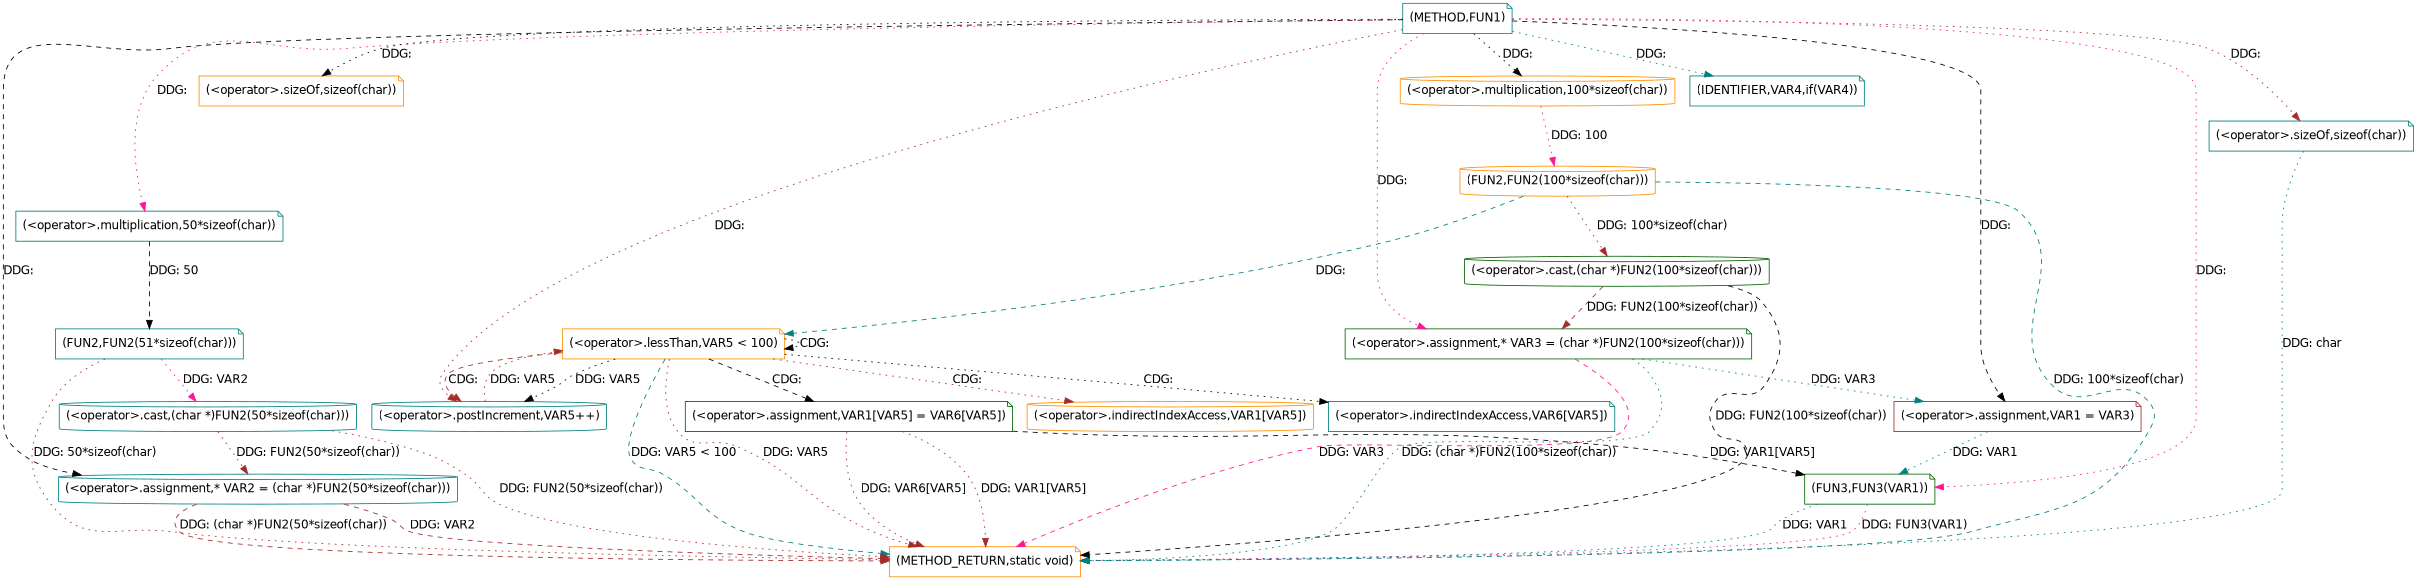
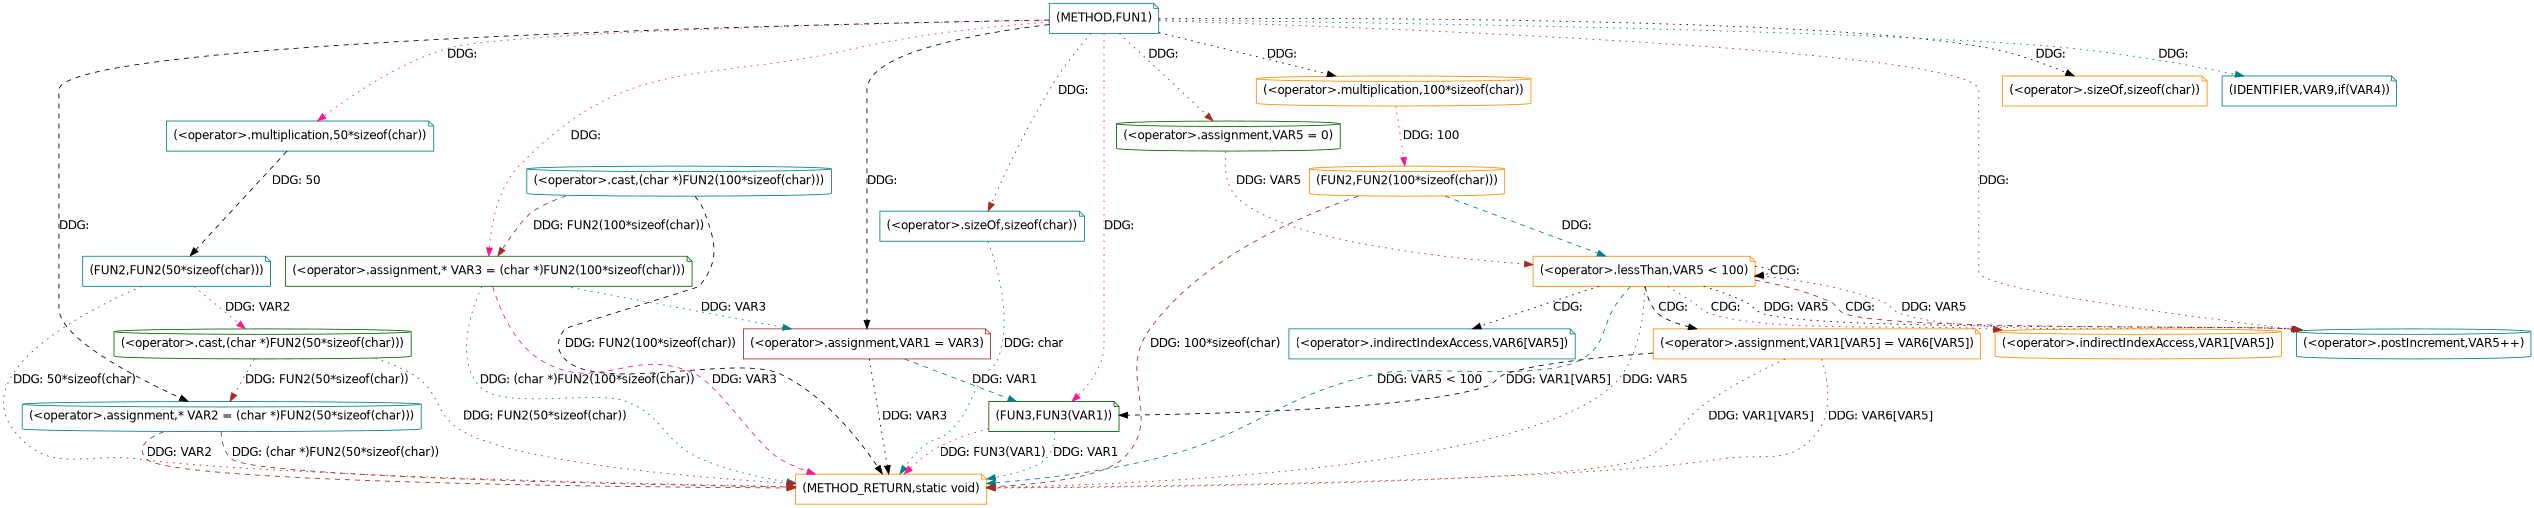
(1777, 91) -> (2309, 91)
none -> (1228, 136)
(1585, 223) -> none
(1617, 271) -> (679, 181)
(149, 344) -> (177, 271)
none -> (878, 412)
(208, 417) -> (263, 344)
(849, 417) -> (1817, 344)
(1947, 451) -> (957, 379)
(1980, 529) -> (1145, 338)
